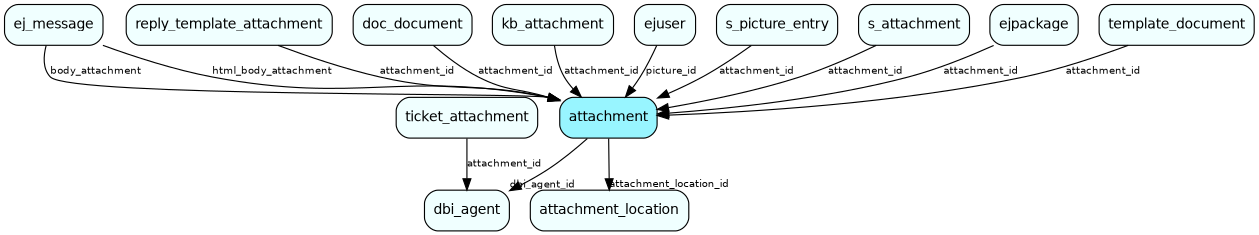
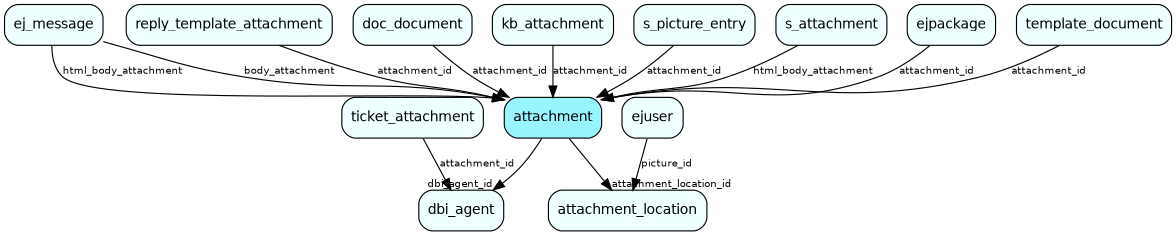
(646, 67) -> (642, 159)
(866, 71) -> (813, 71)
